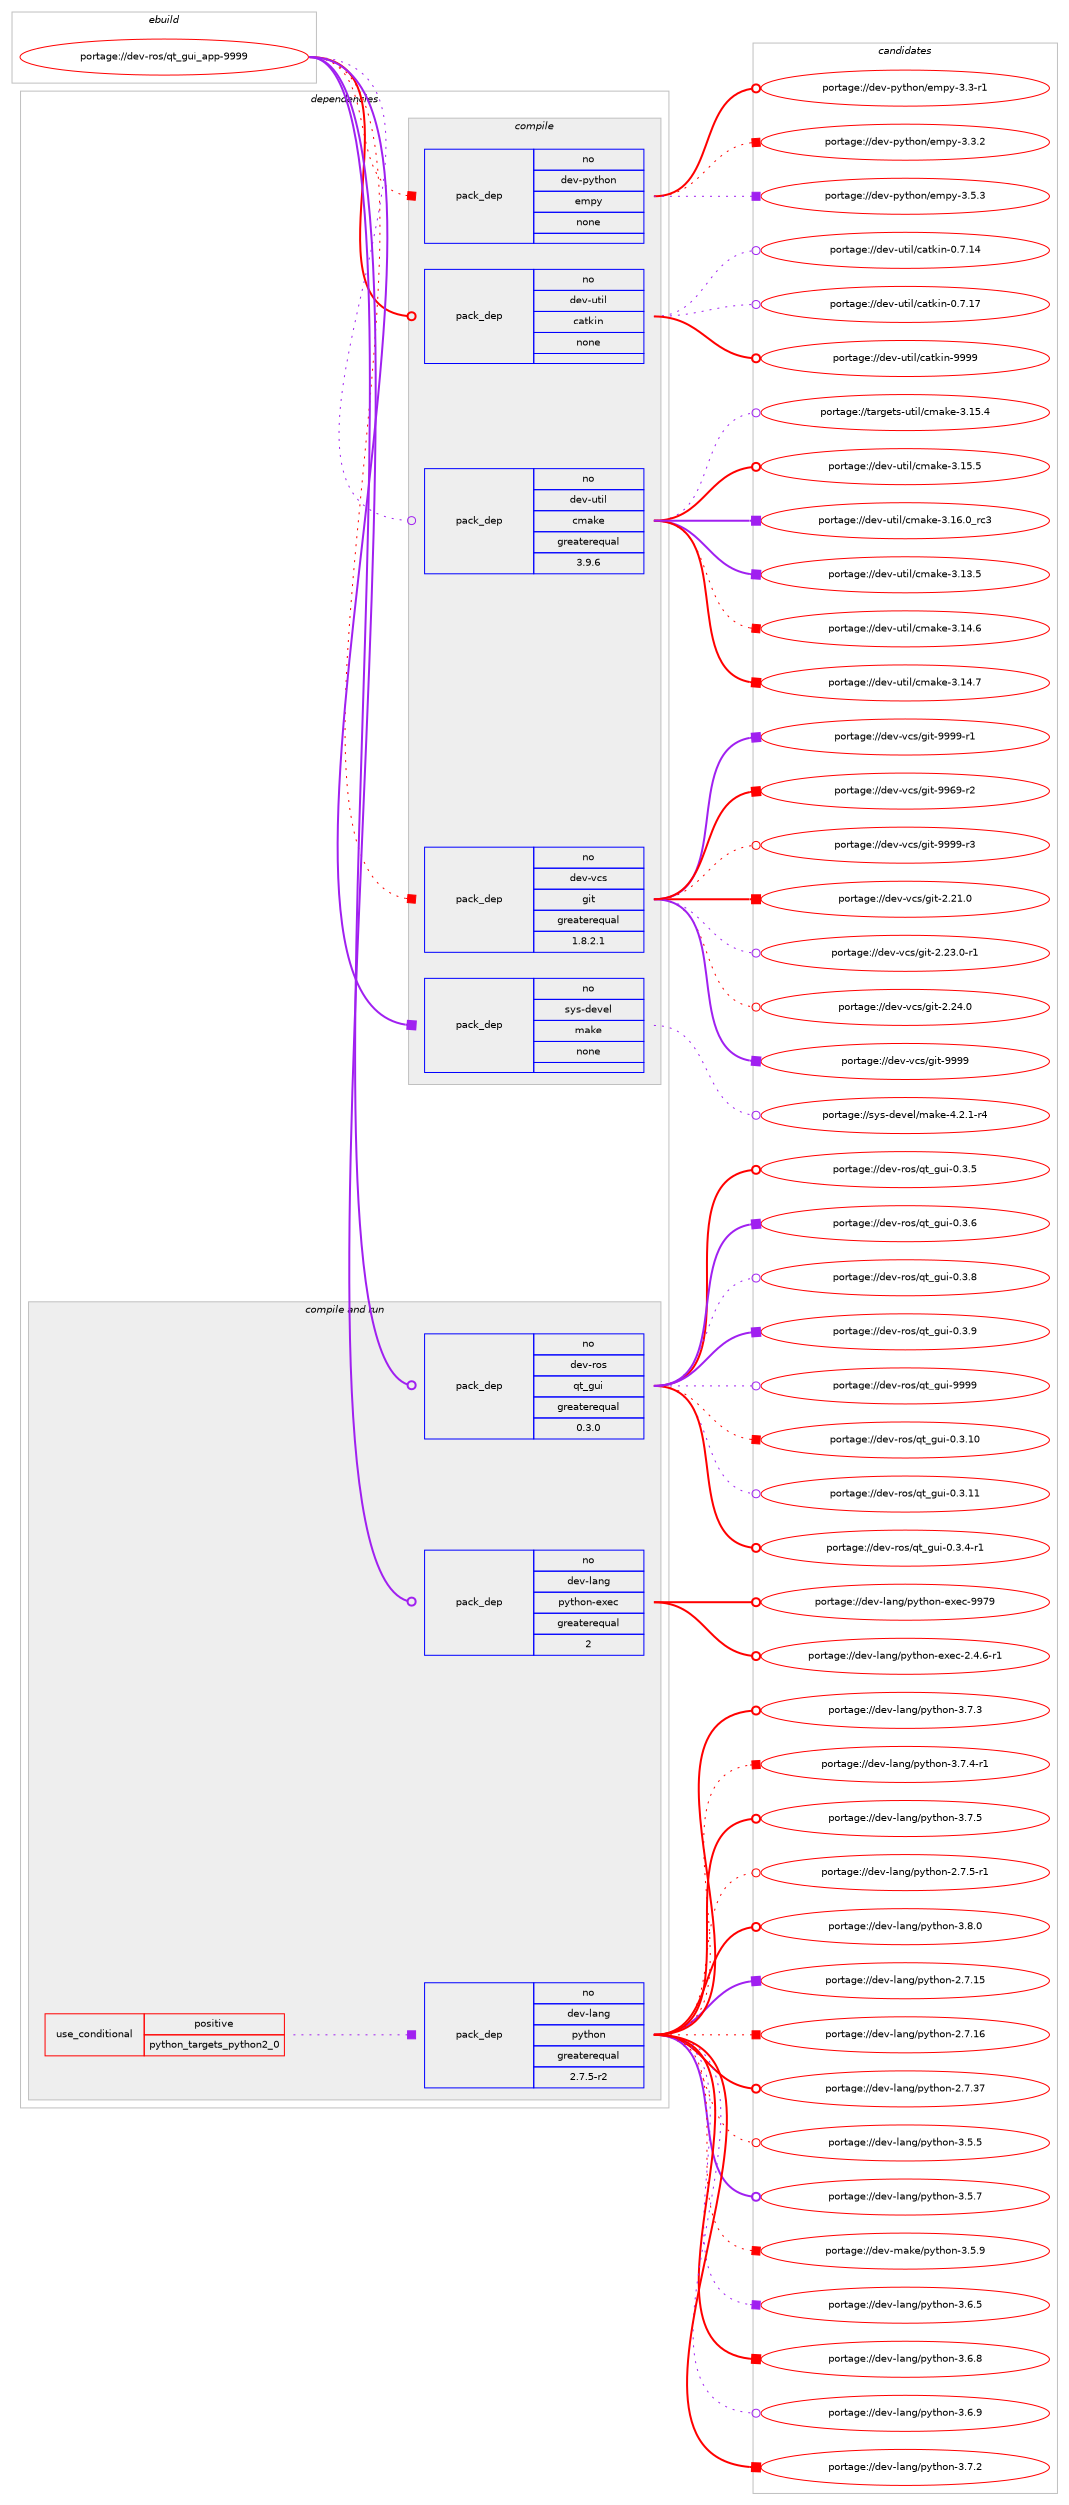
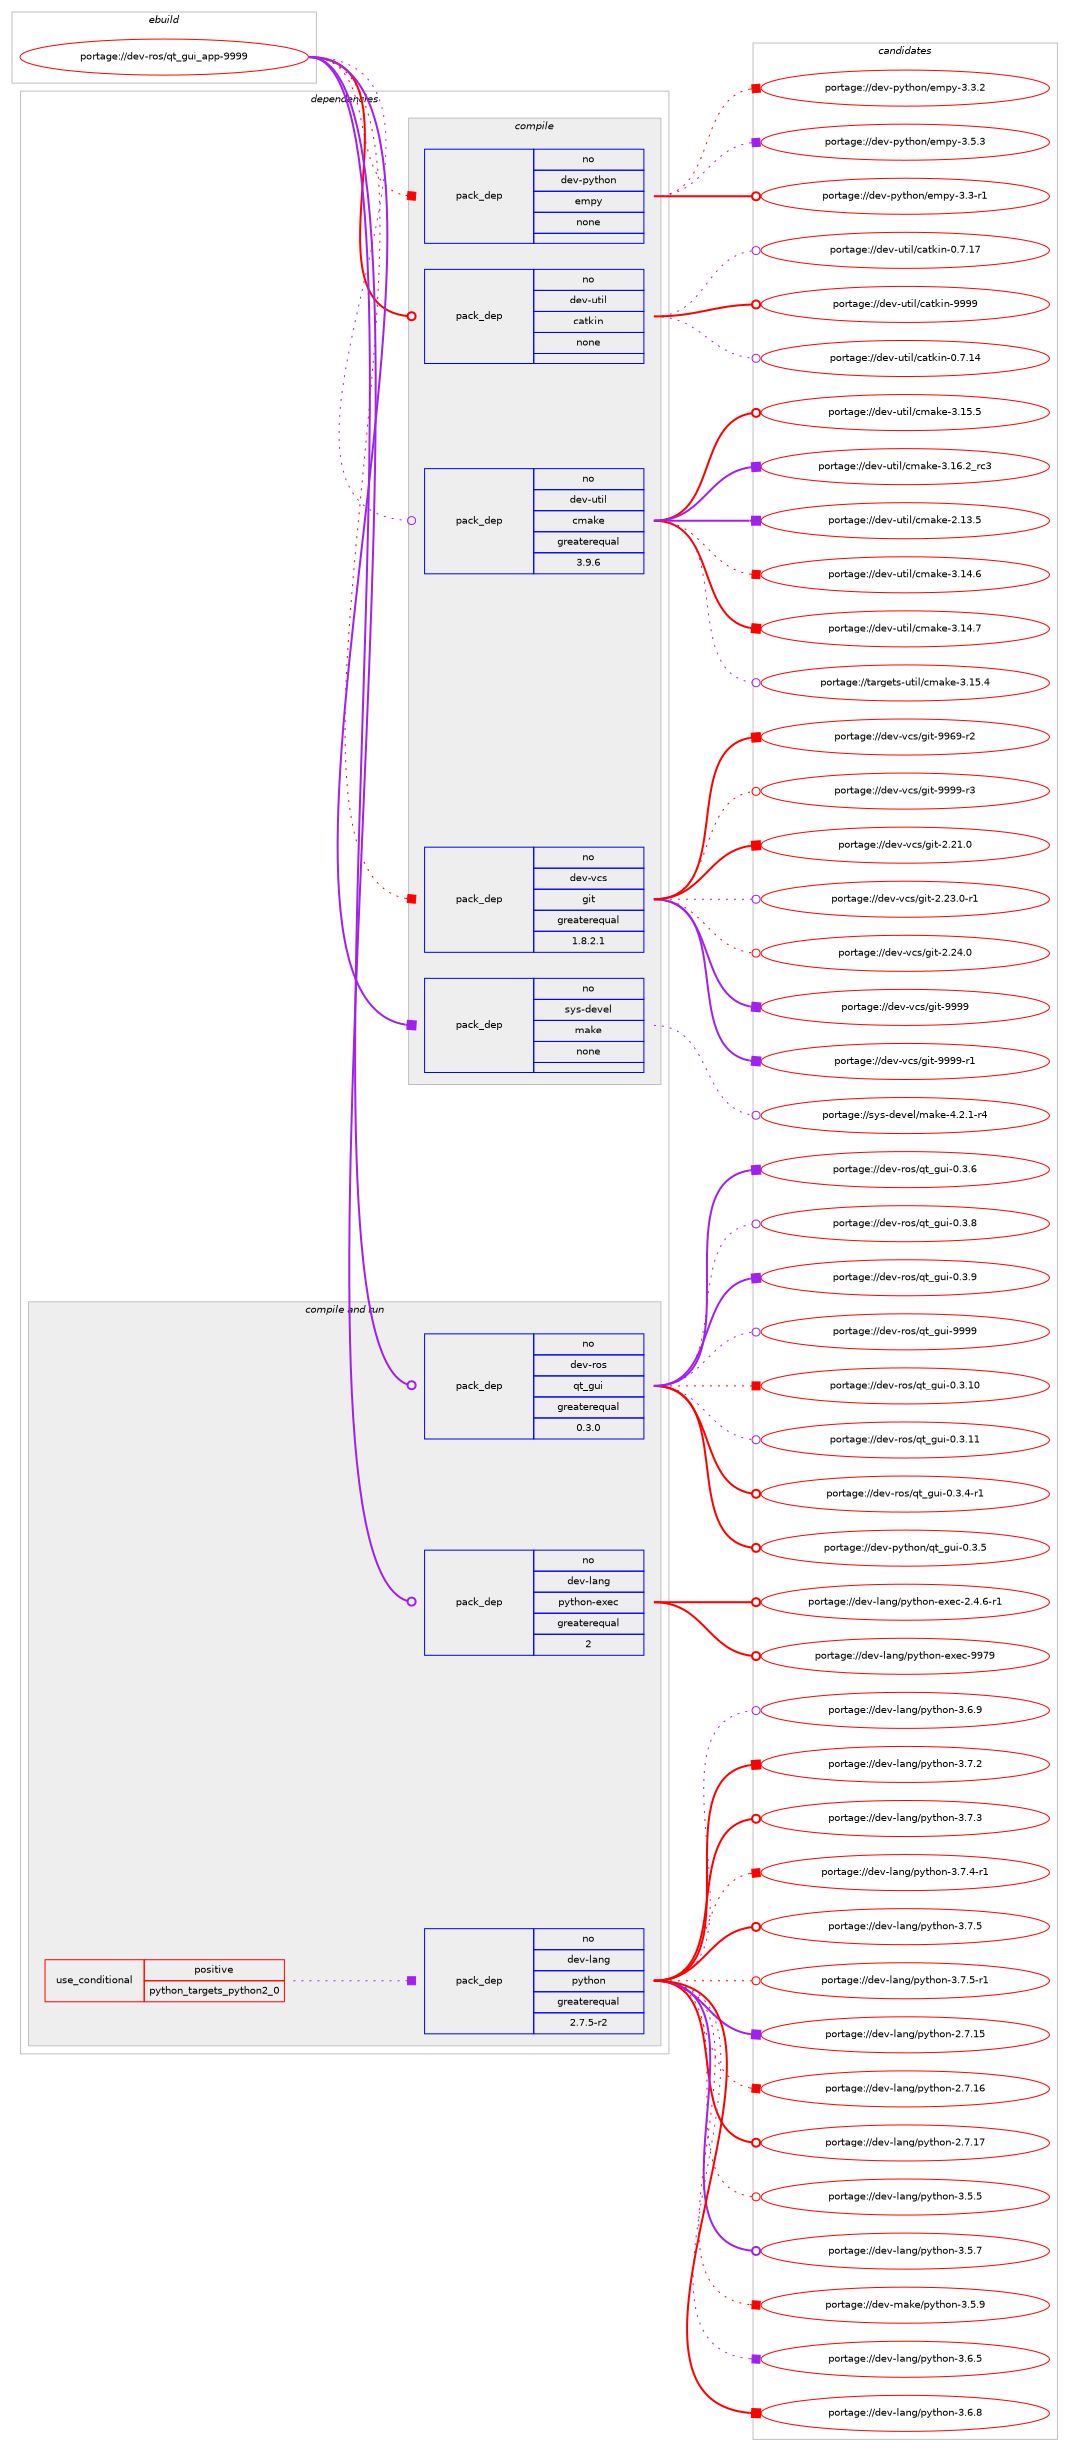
(905, 521) -> (905, 467)
(905, 575) -> (905, 521)
(905, 1170) -> (905, 1548)
(905, 1873) -> (905, 1981)
(905, 1927) -> none
(905, 2089) -> (905, 2143)
